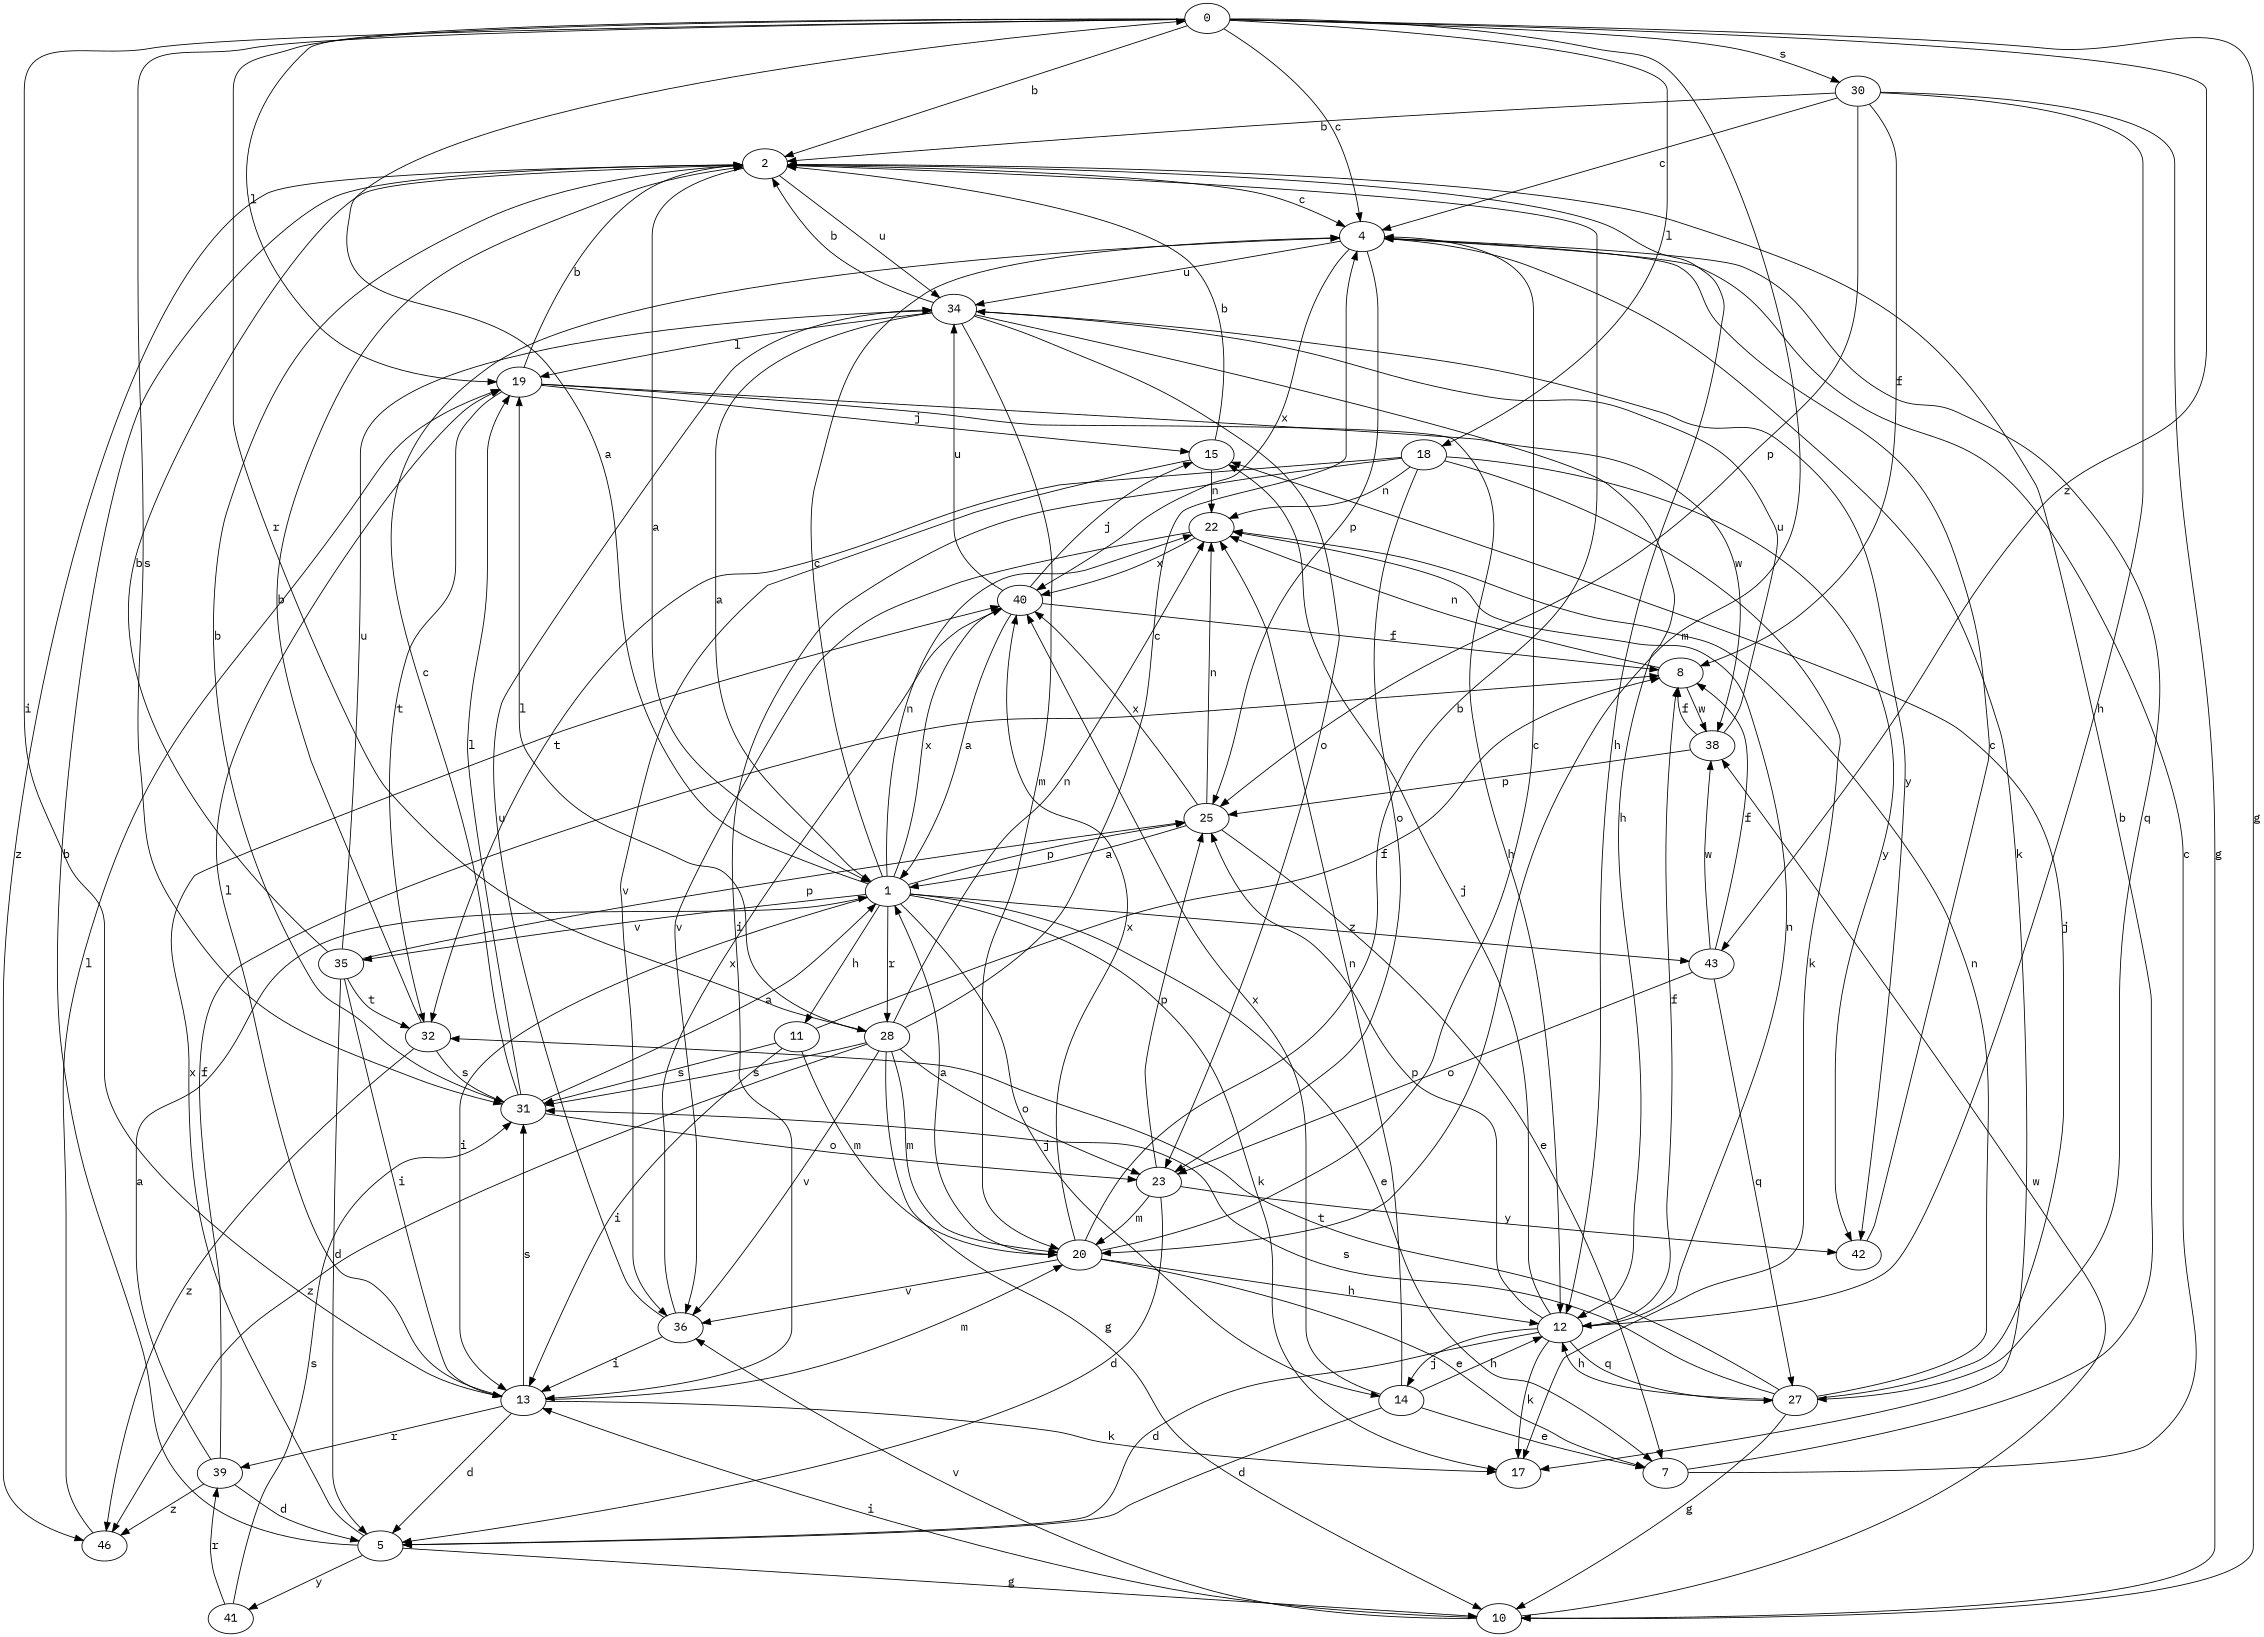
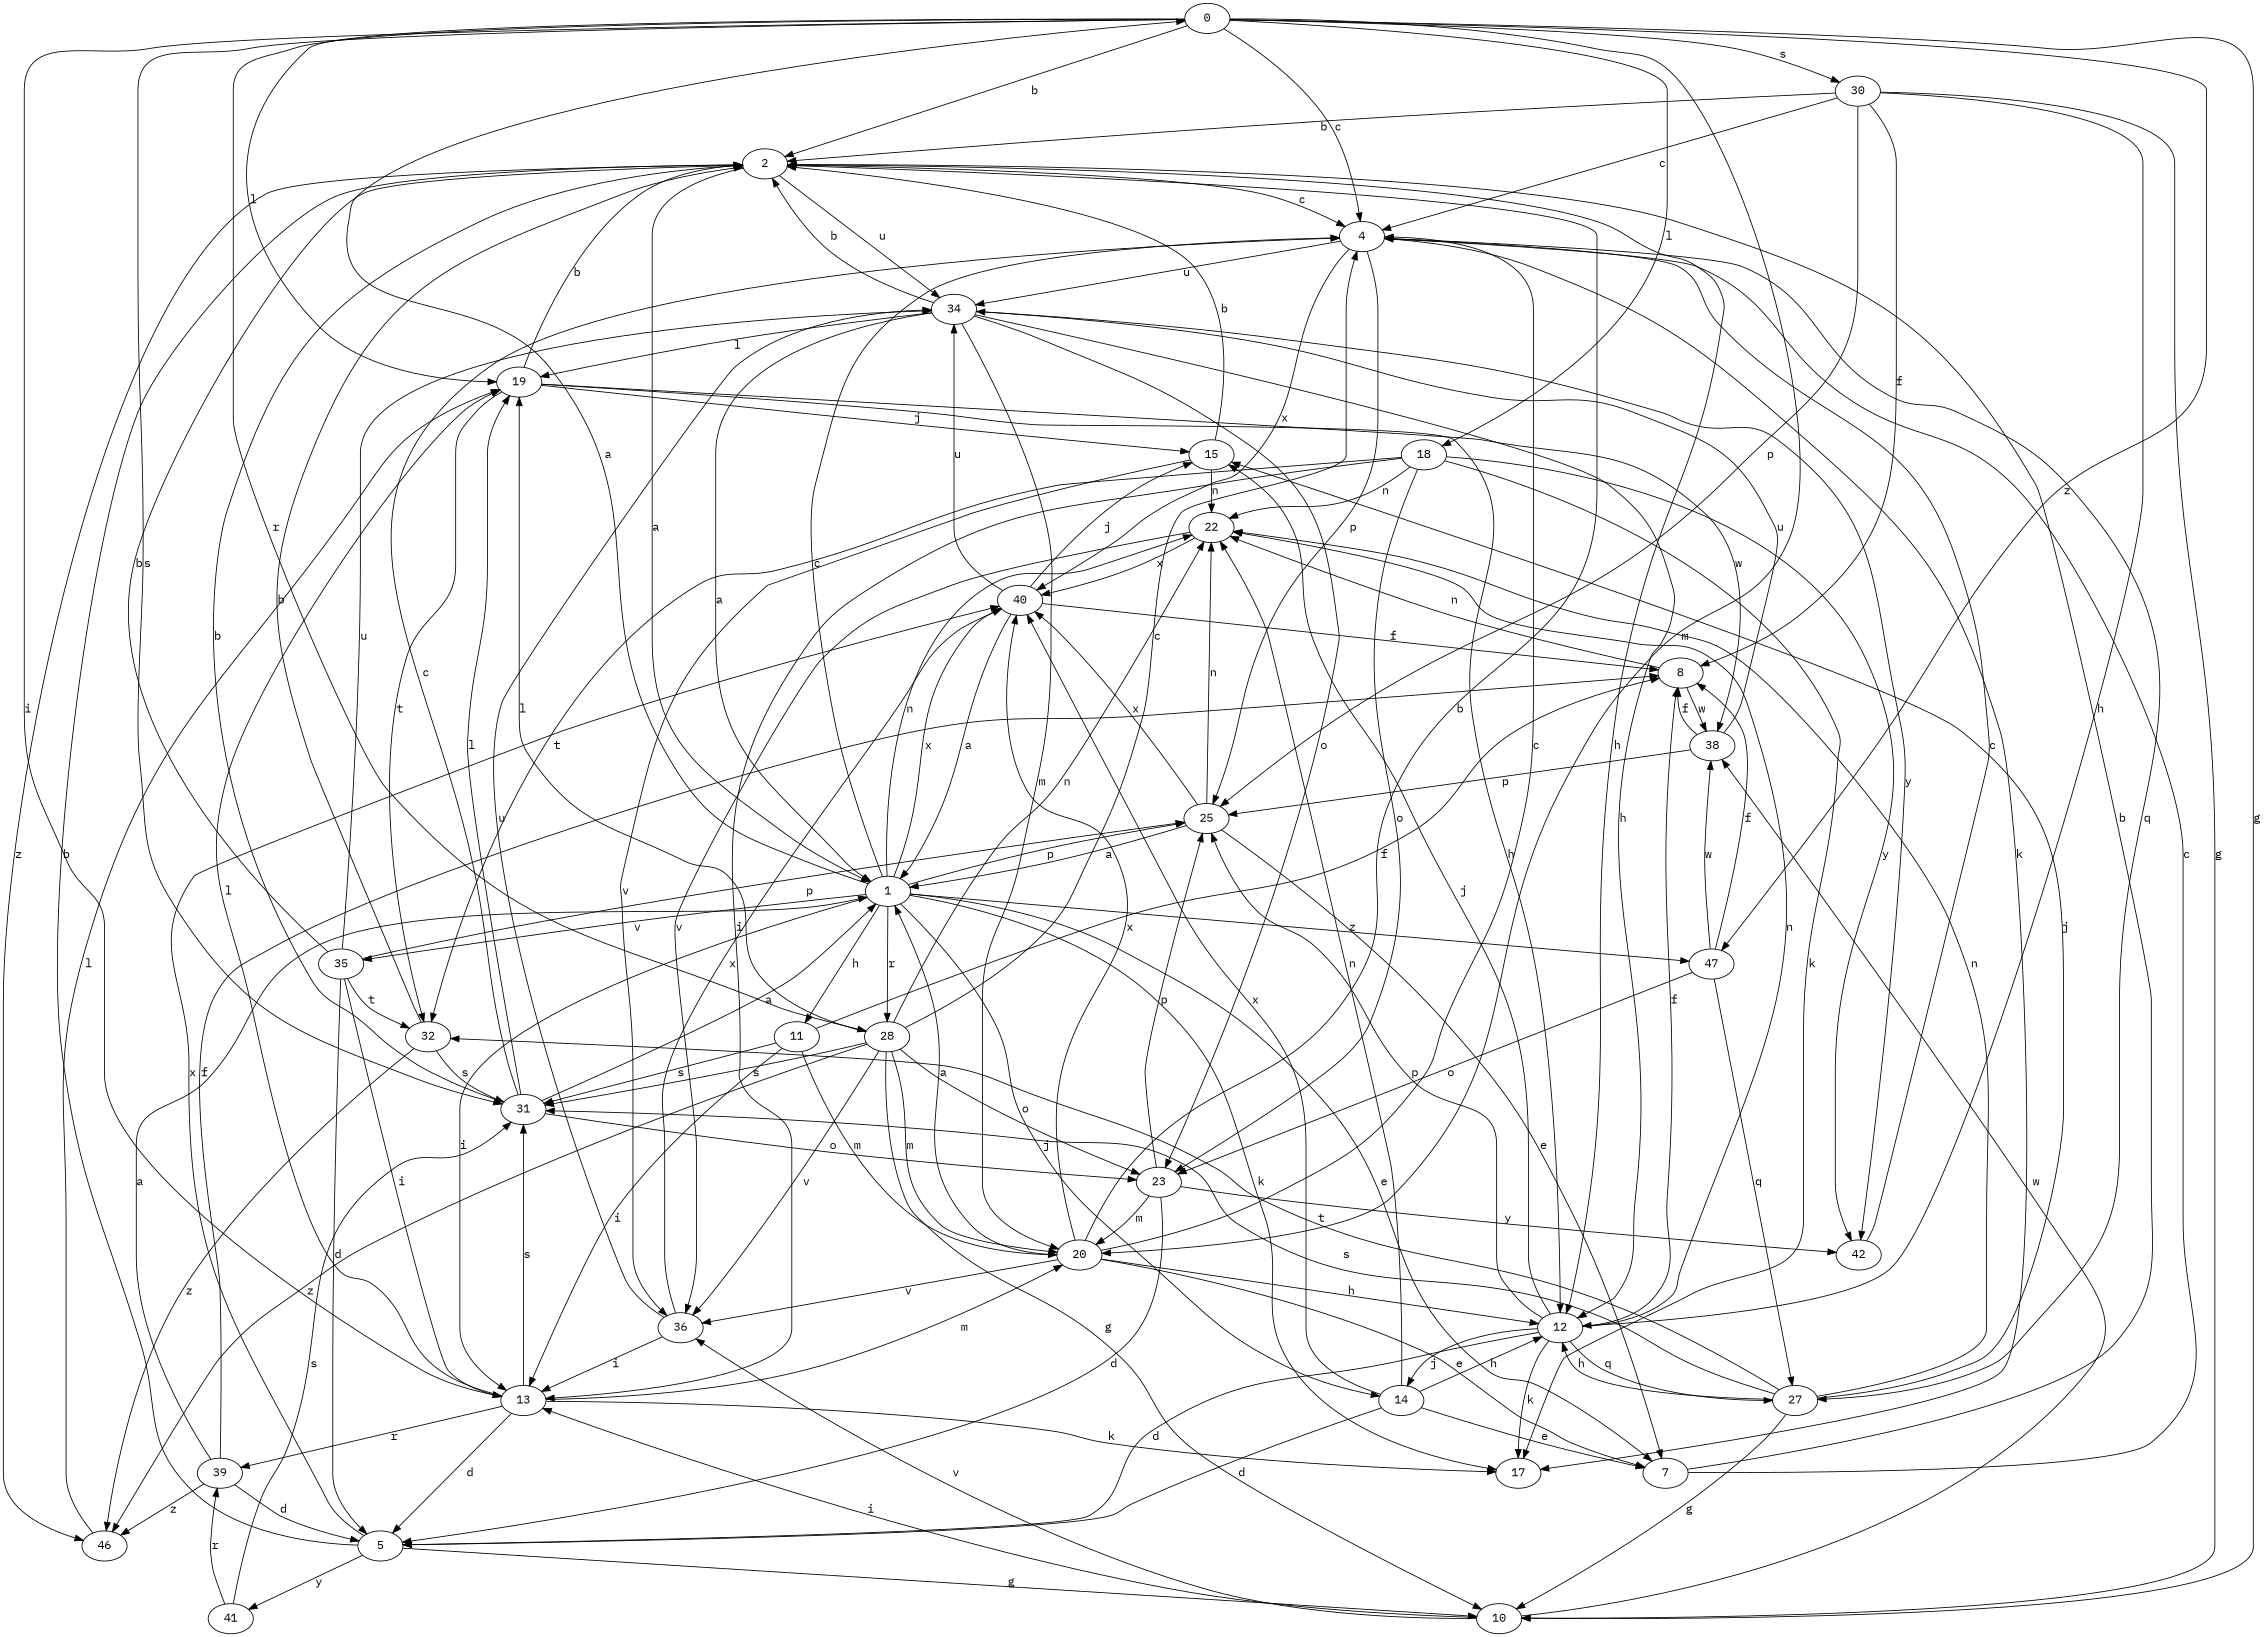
(1712, 964) -> (1712, 964)
